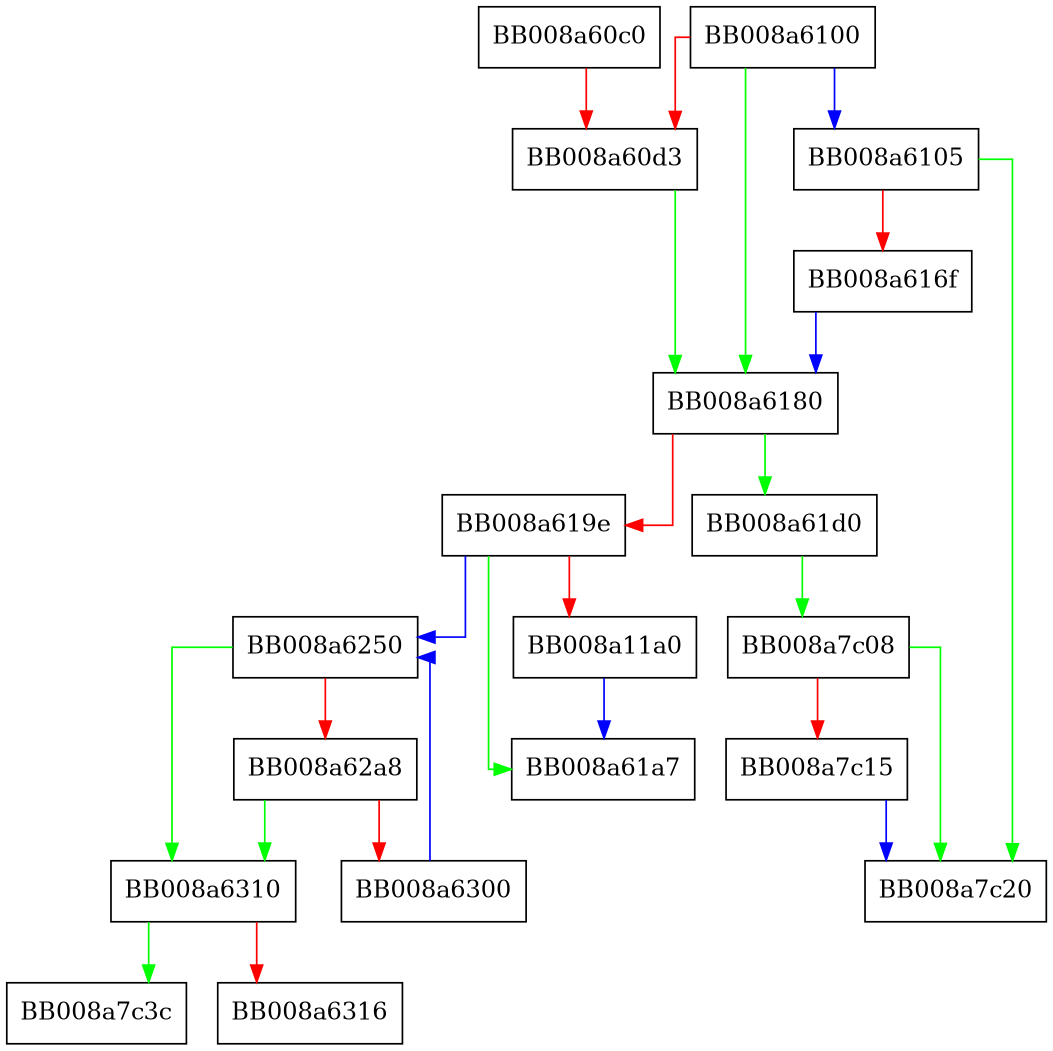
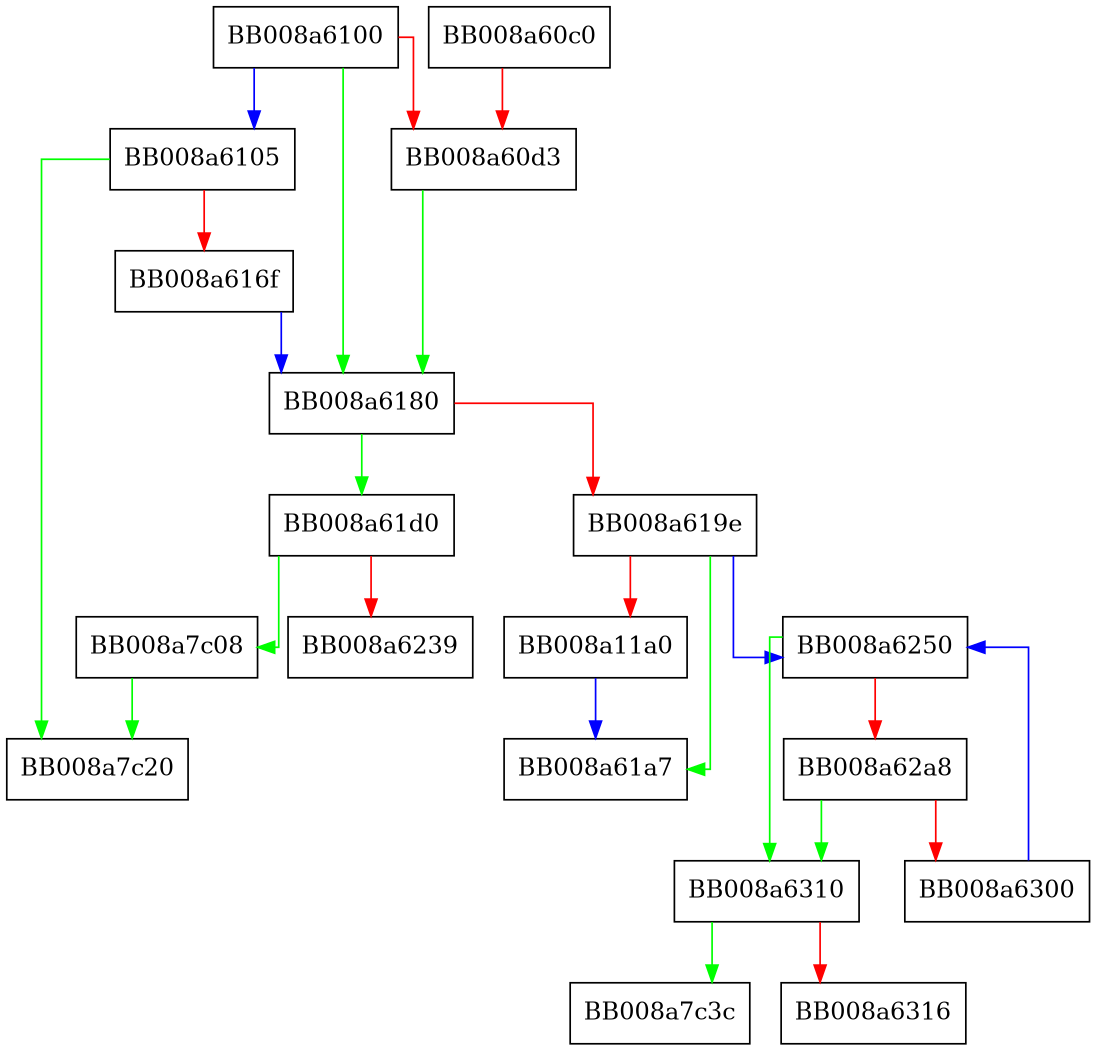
none -> (380, 647)
(817, 769) -> none
